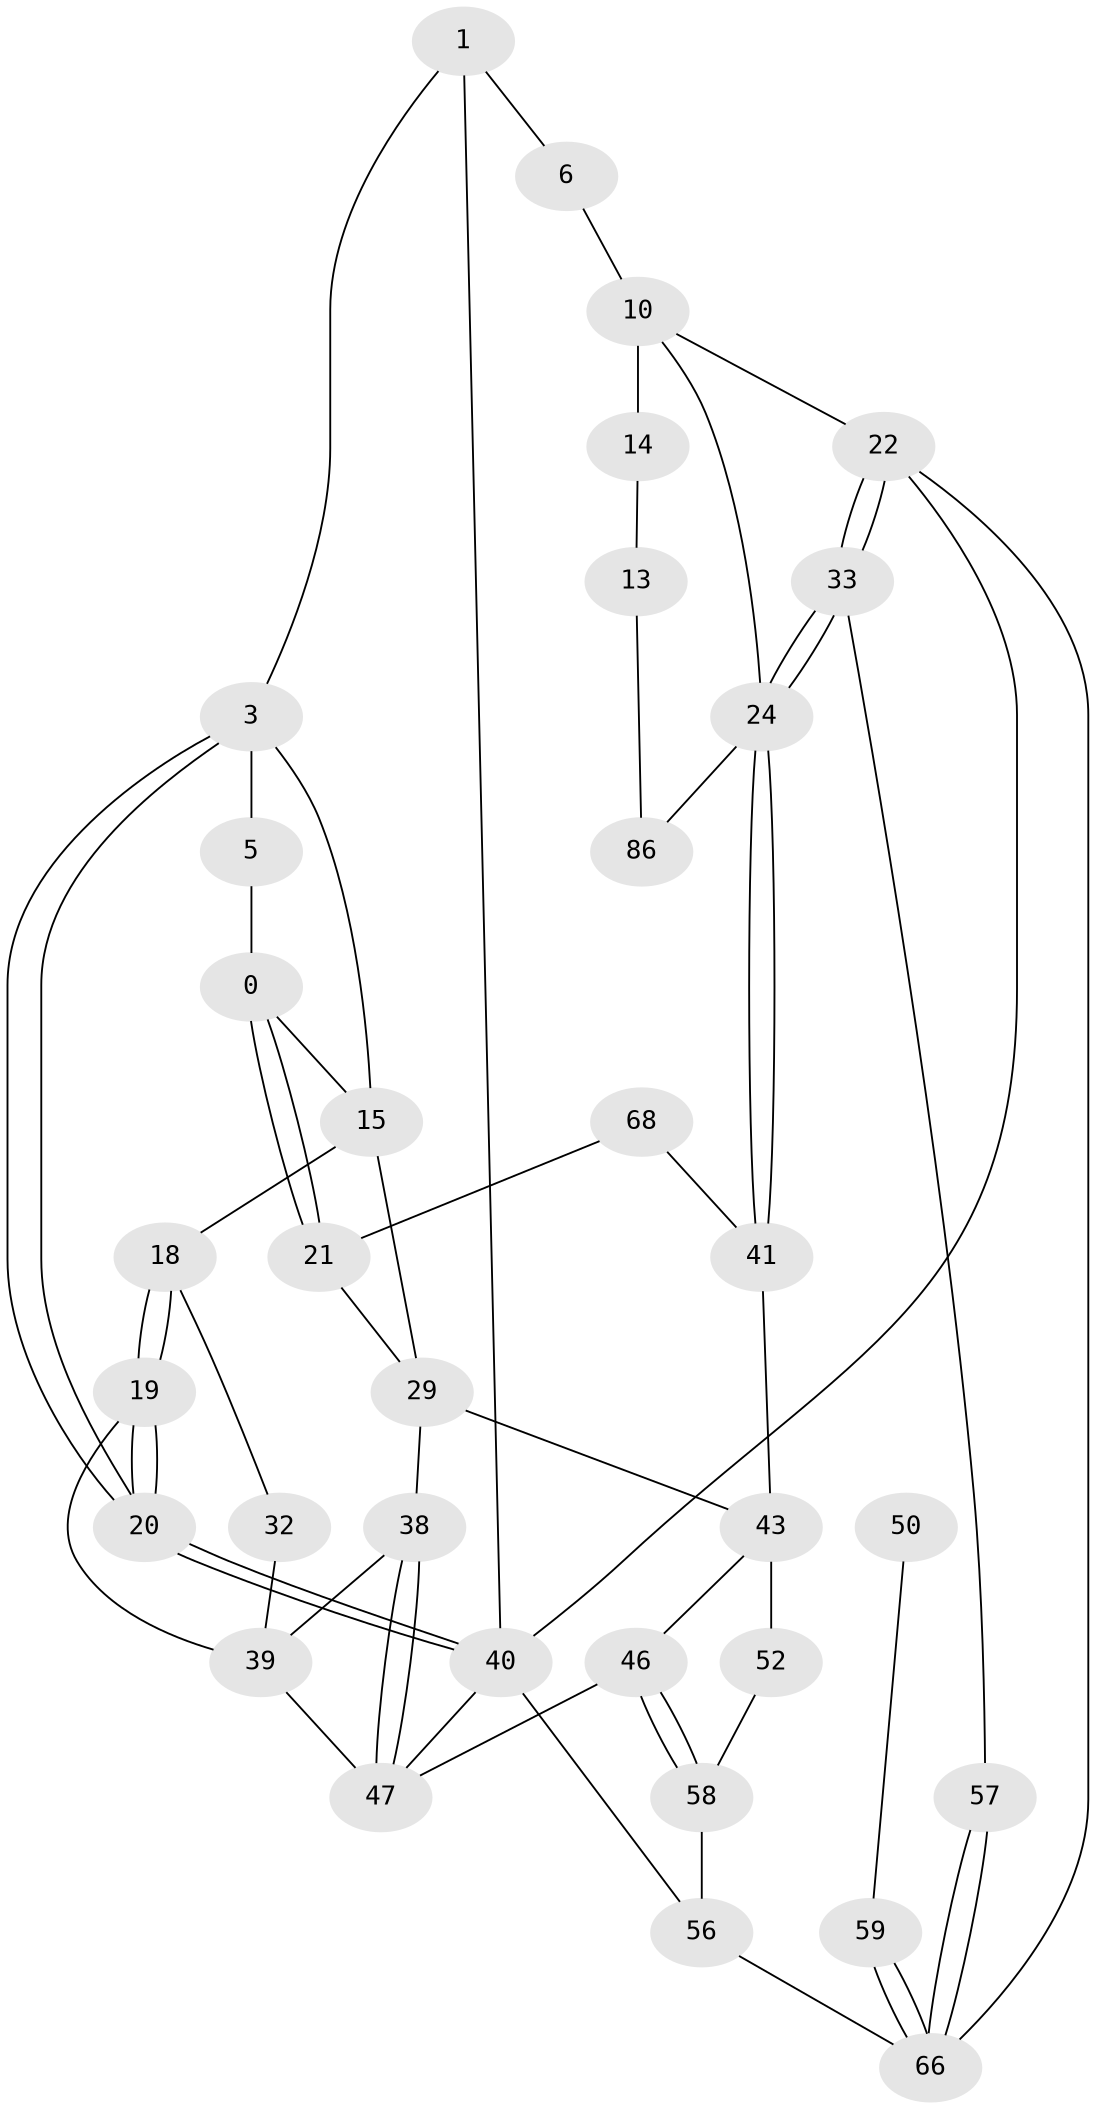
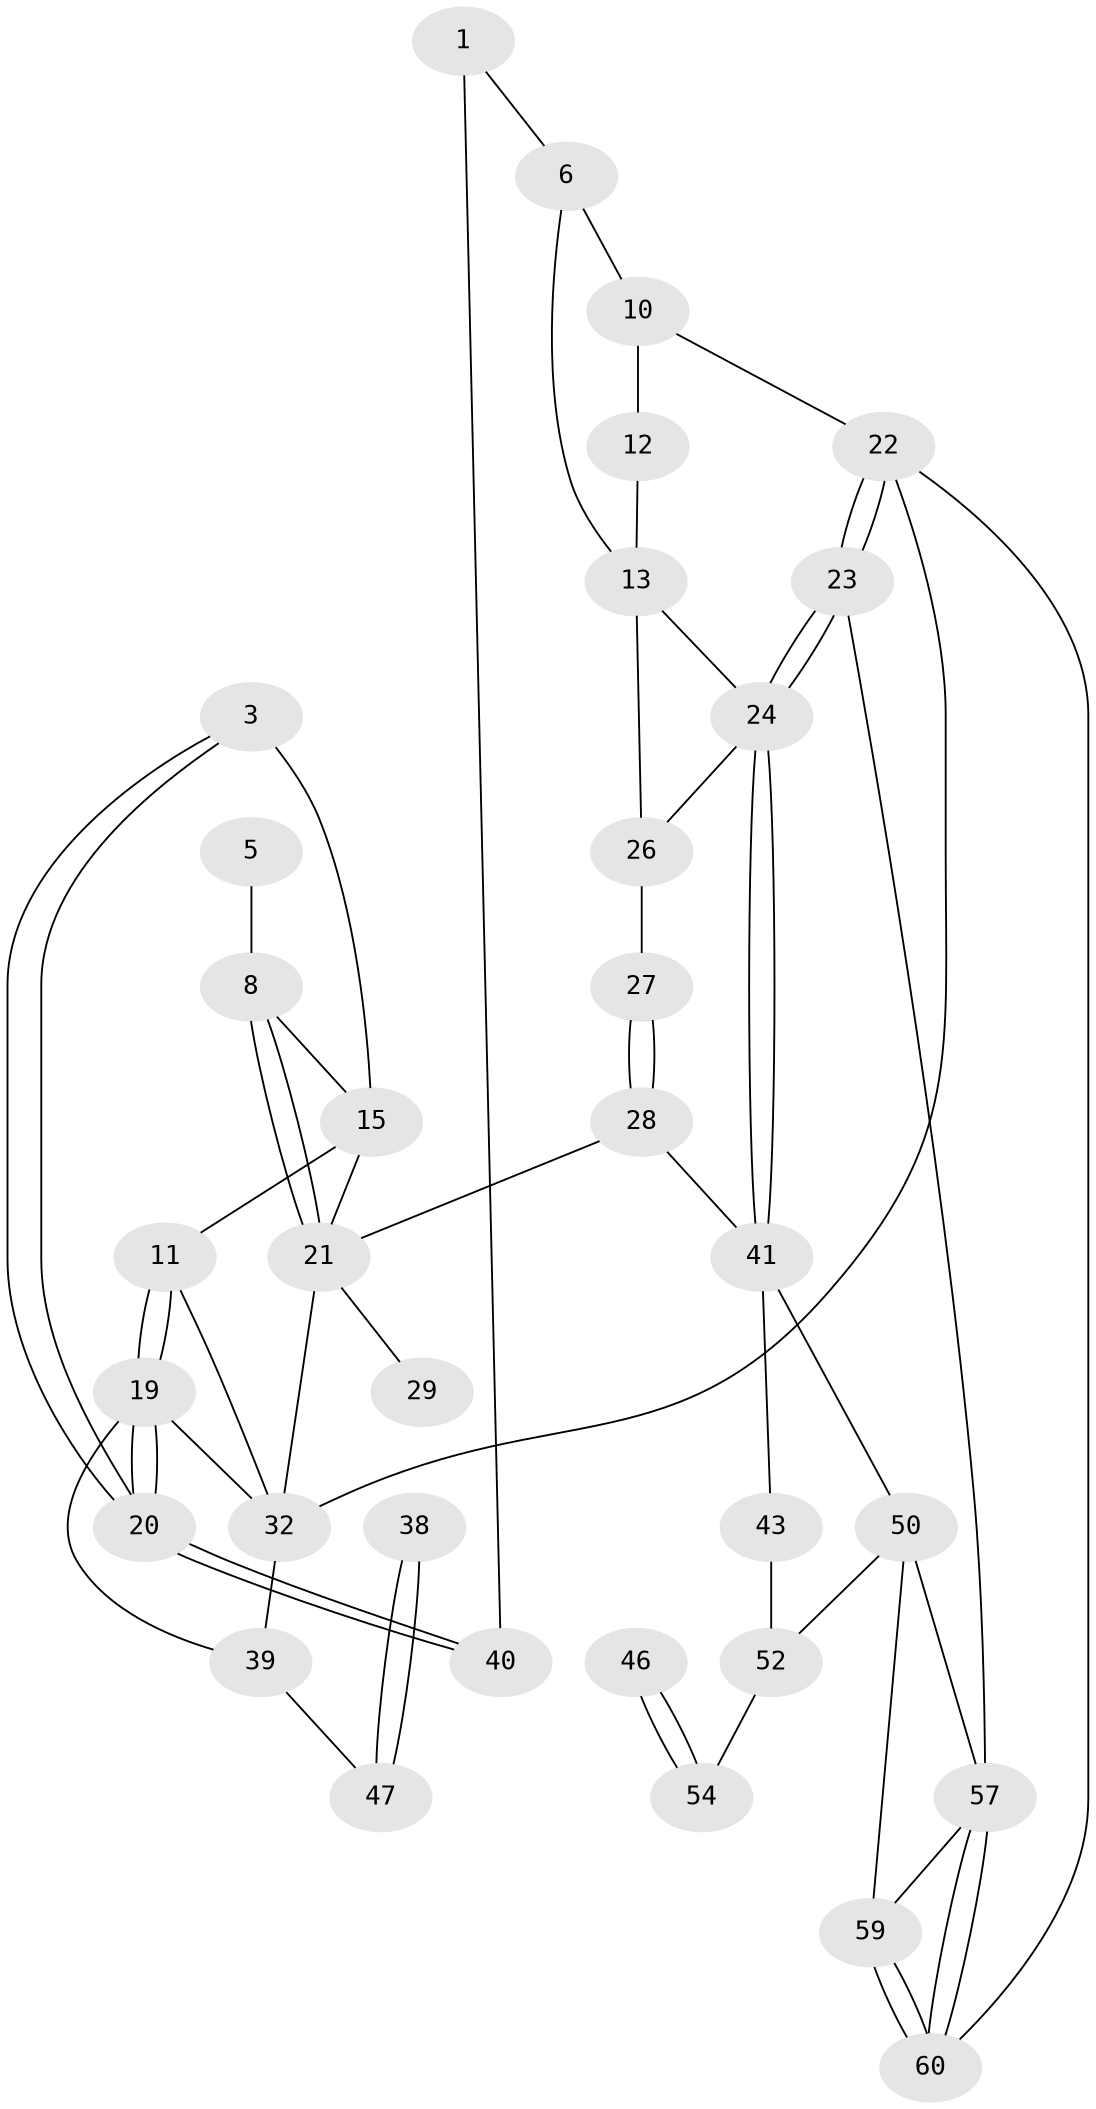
(330, 368) -> none
none -> (554, 387)
(638, 447) -> (638, 447)
(734, 505) -> (699, 649)
(842, 582) -> (842, 582)
(251, 785) -> none
(642, 852) -> (642, 852)
(251, 987) -> (251, 987)
none -> (642, 987)
(642, 1122) -> (642, 1122)
(998, 1139) -> (909, 1174)
(165, 1257) -> (165, 1257)
(397, 1257) -> (345, 1190)
none -> (299, 1392)
none -> (834, 1392)
none -> (212, 1460)
(418, 1460) -> none
(597, 1460) -> none
(342, 1591) -> none
(704, 1595) -> none
none -> (839, 1595)
none -> (946, 1663)
(441, 1730) -> none
(509, 1730) -> none
(702, 1798) -> (702, 1798)
none -> (928, 1865)
(702, 1933) -> none
(931, 2068) -> (931, 2068)
